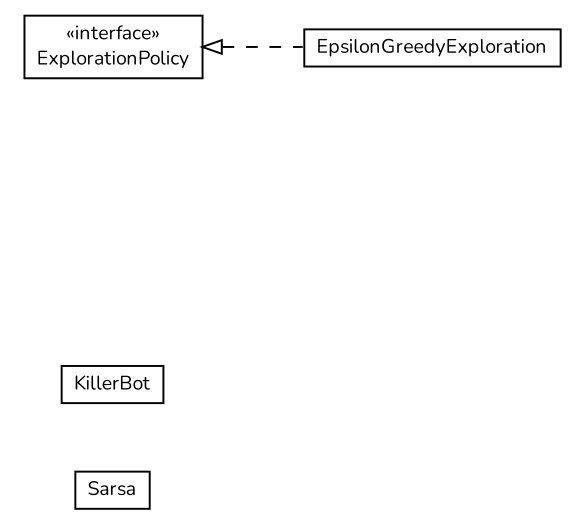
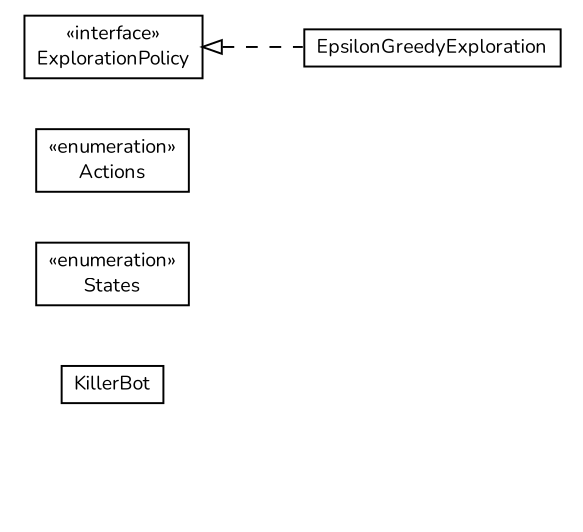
none -> (113, 160)
none -> (113, 274)
(113, 489) -> none
